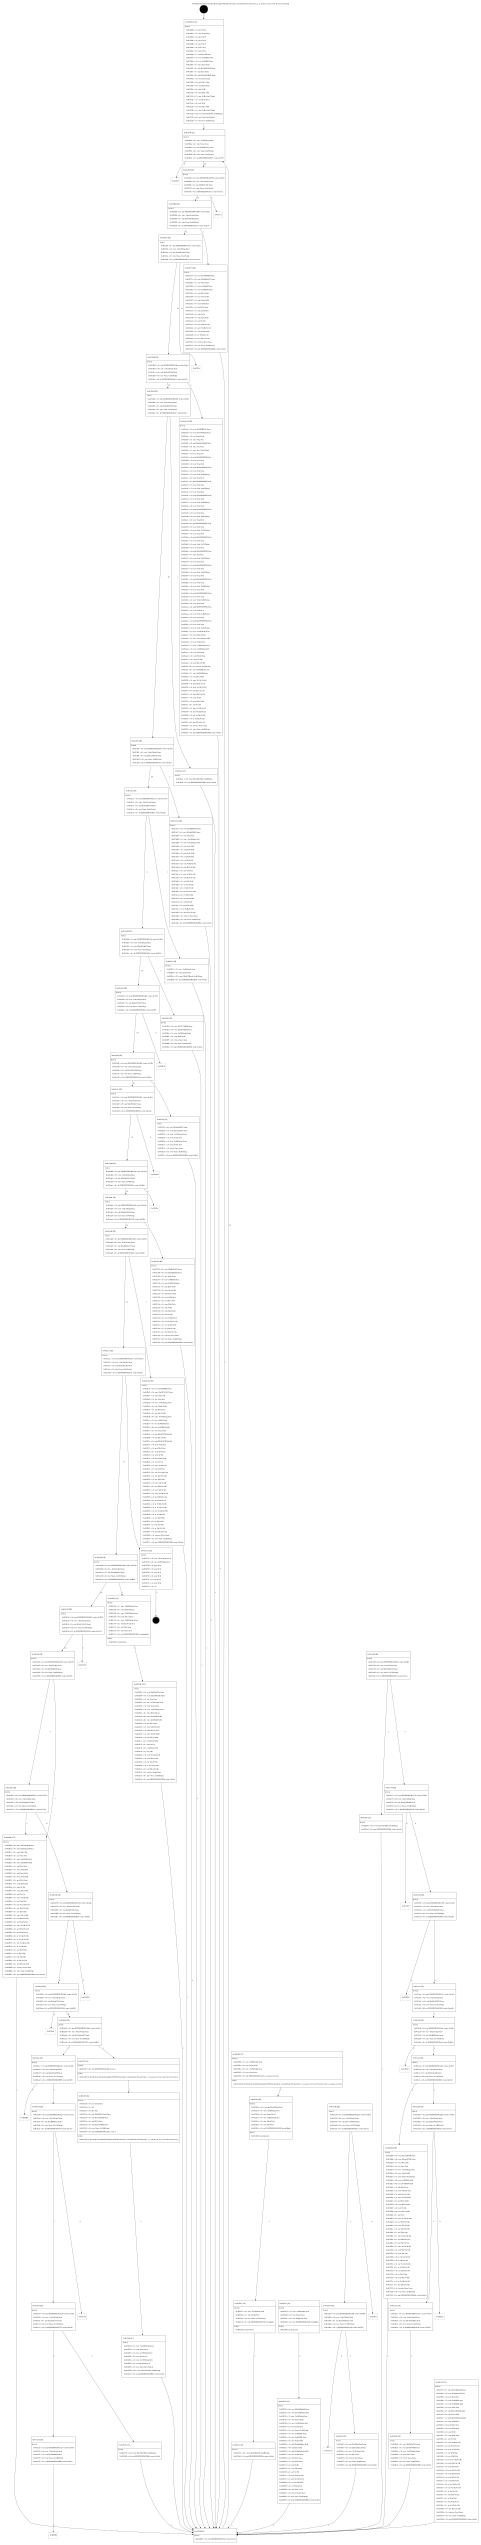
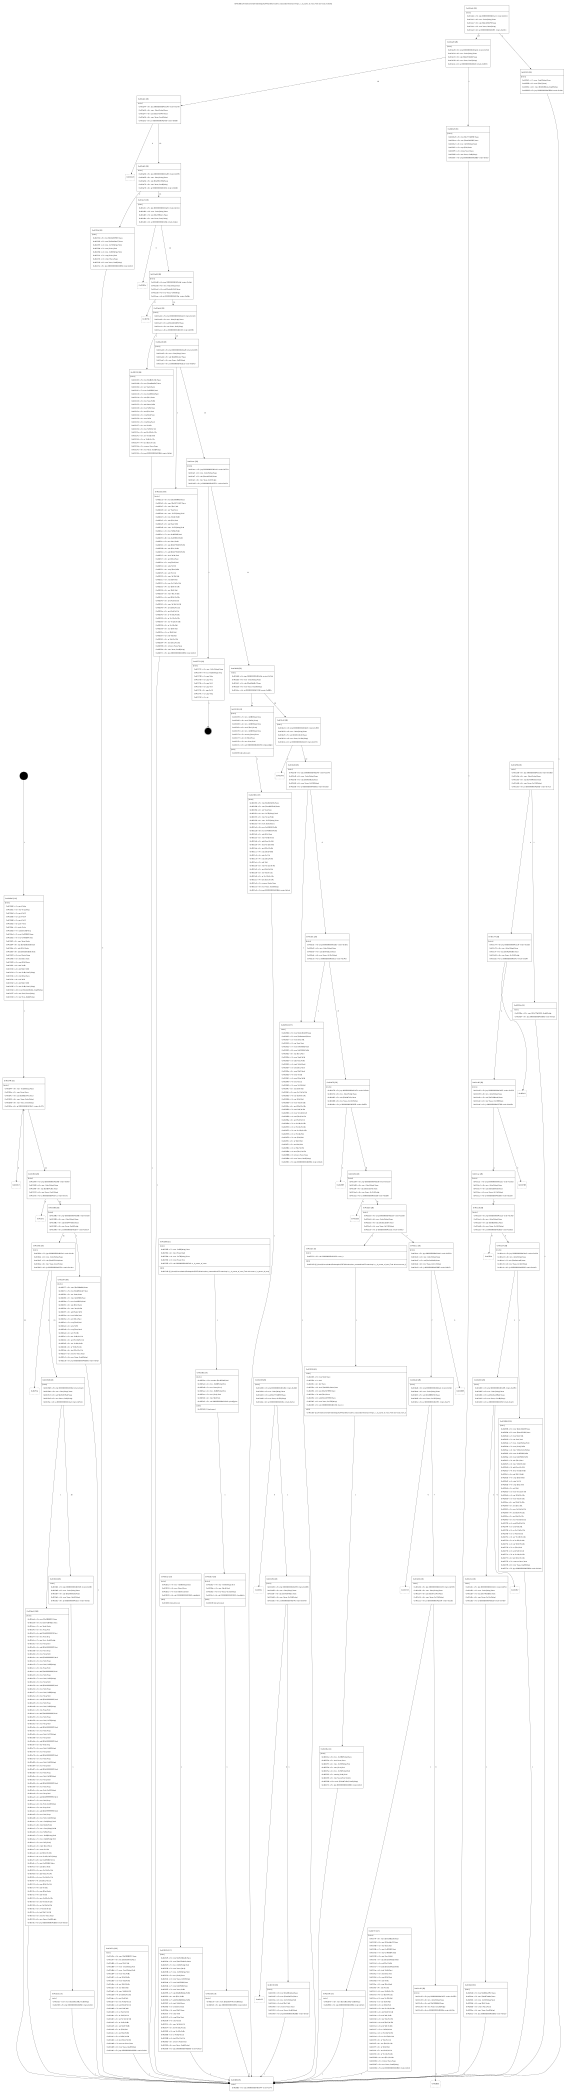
(152, 752) -> none
